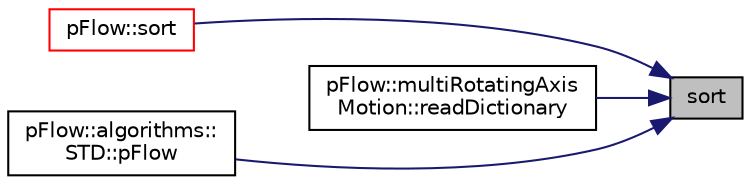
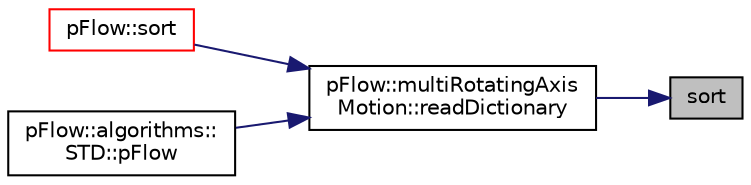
(427, 22) -> (242, 54)
(447, 168) -> (262, 124)
